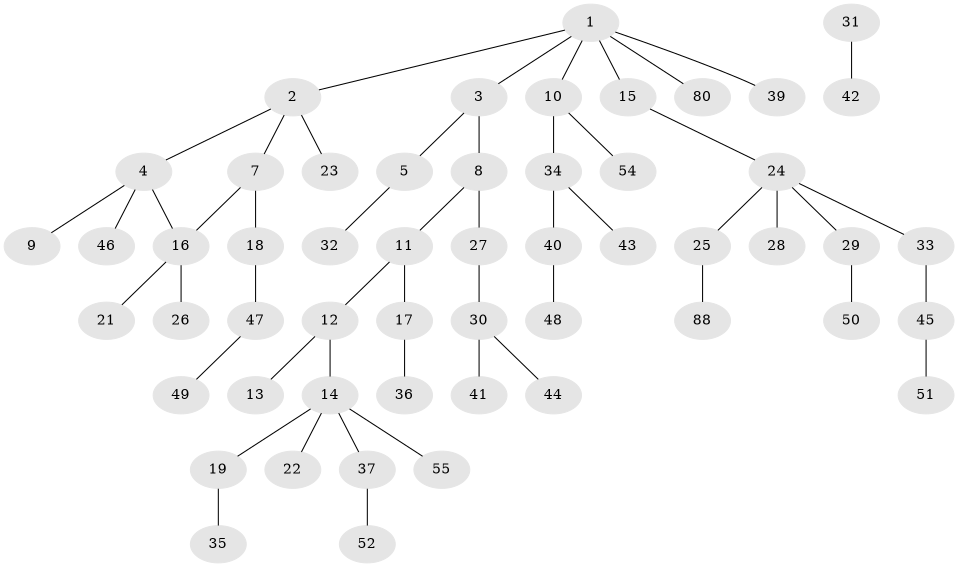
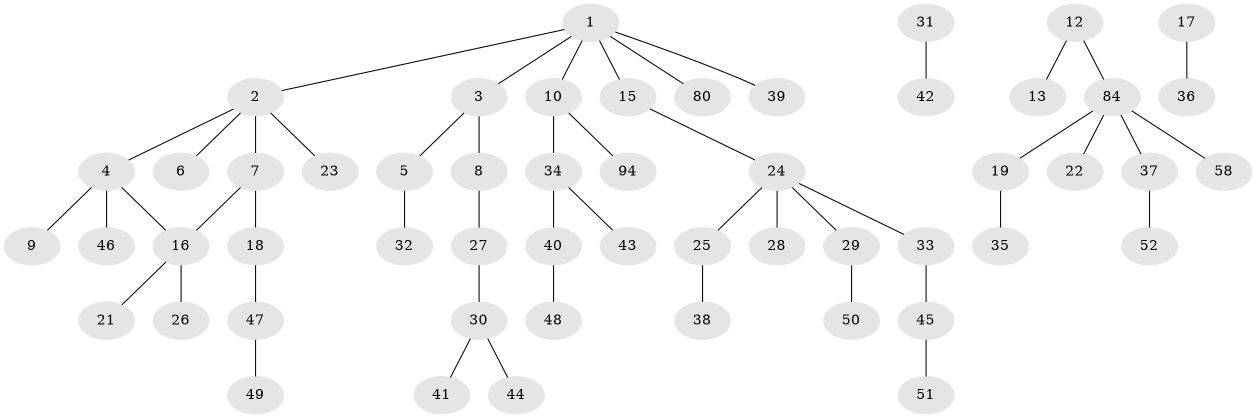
none -> (181, 172)
(628, 172) -> (628, 172)
(405, 246) -> none
(703, 321) -> (703, 321)
(330, 395) -> (1112, 97)
(442, 470) -> (1224, 172)
